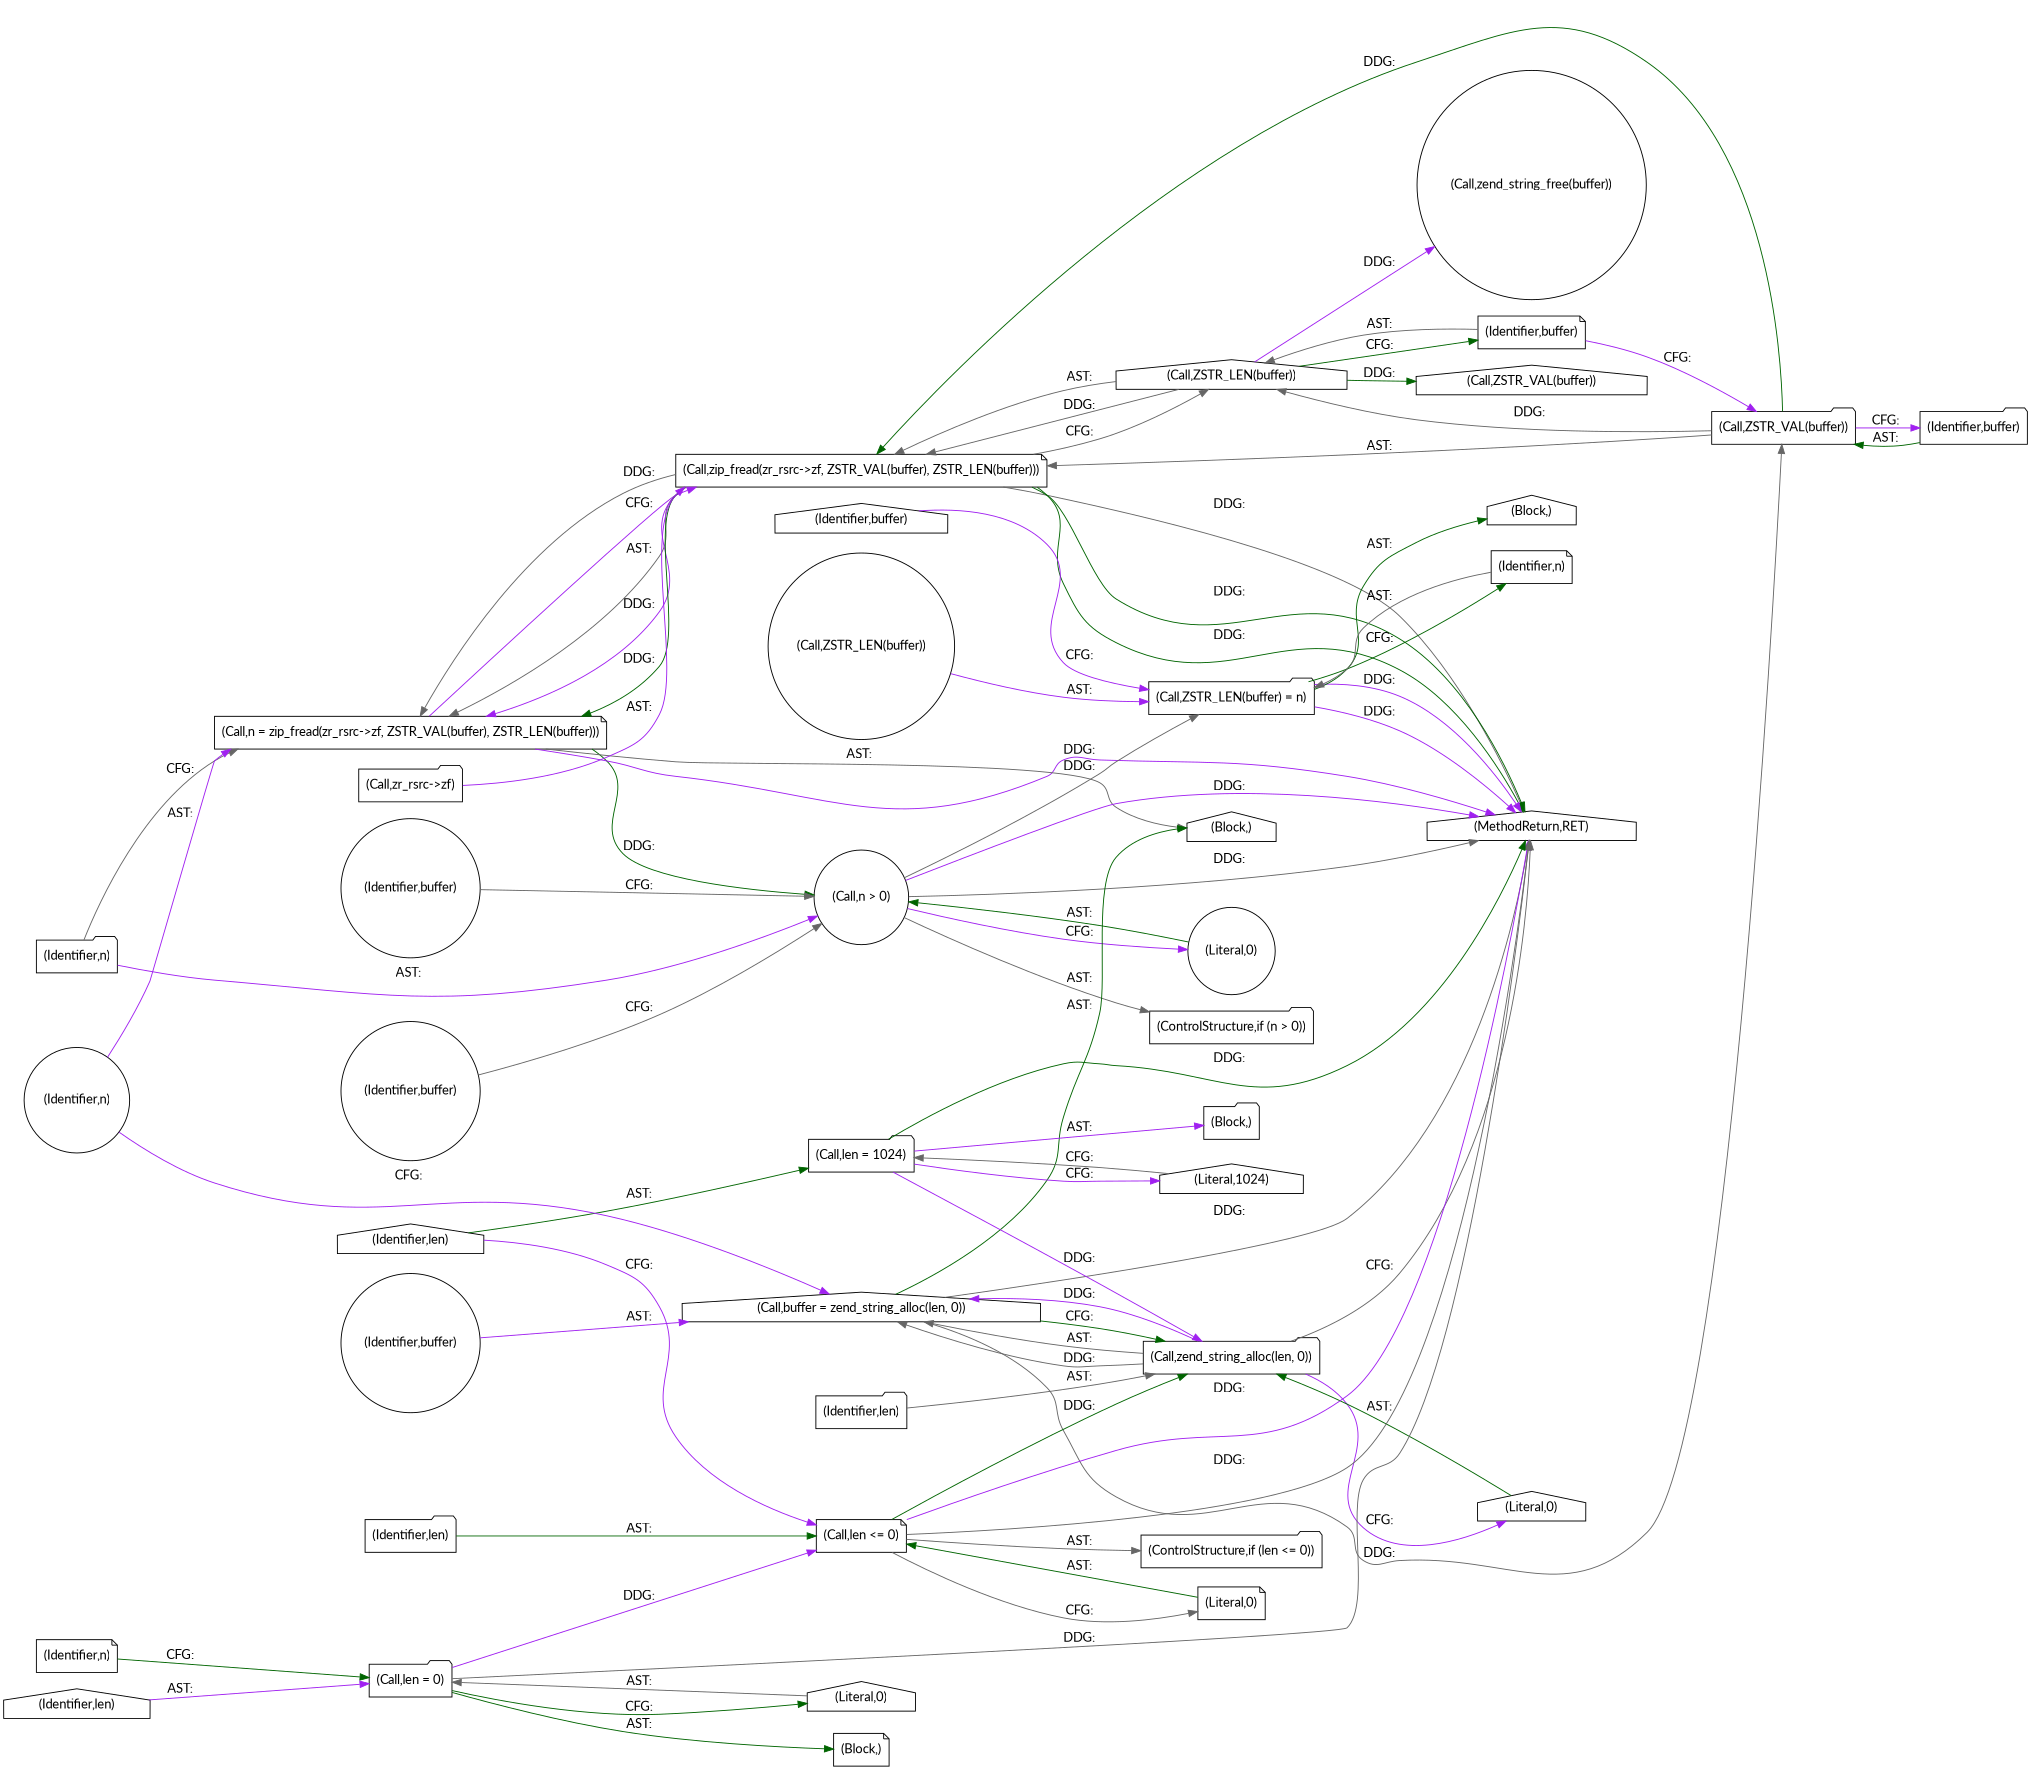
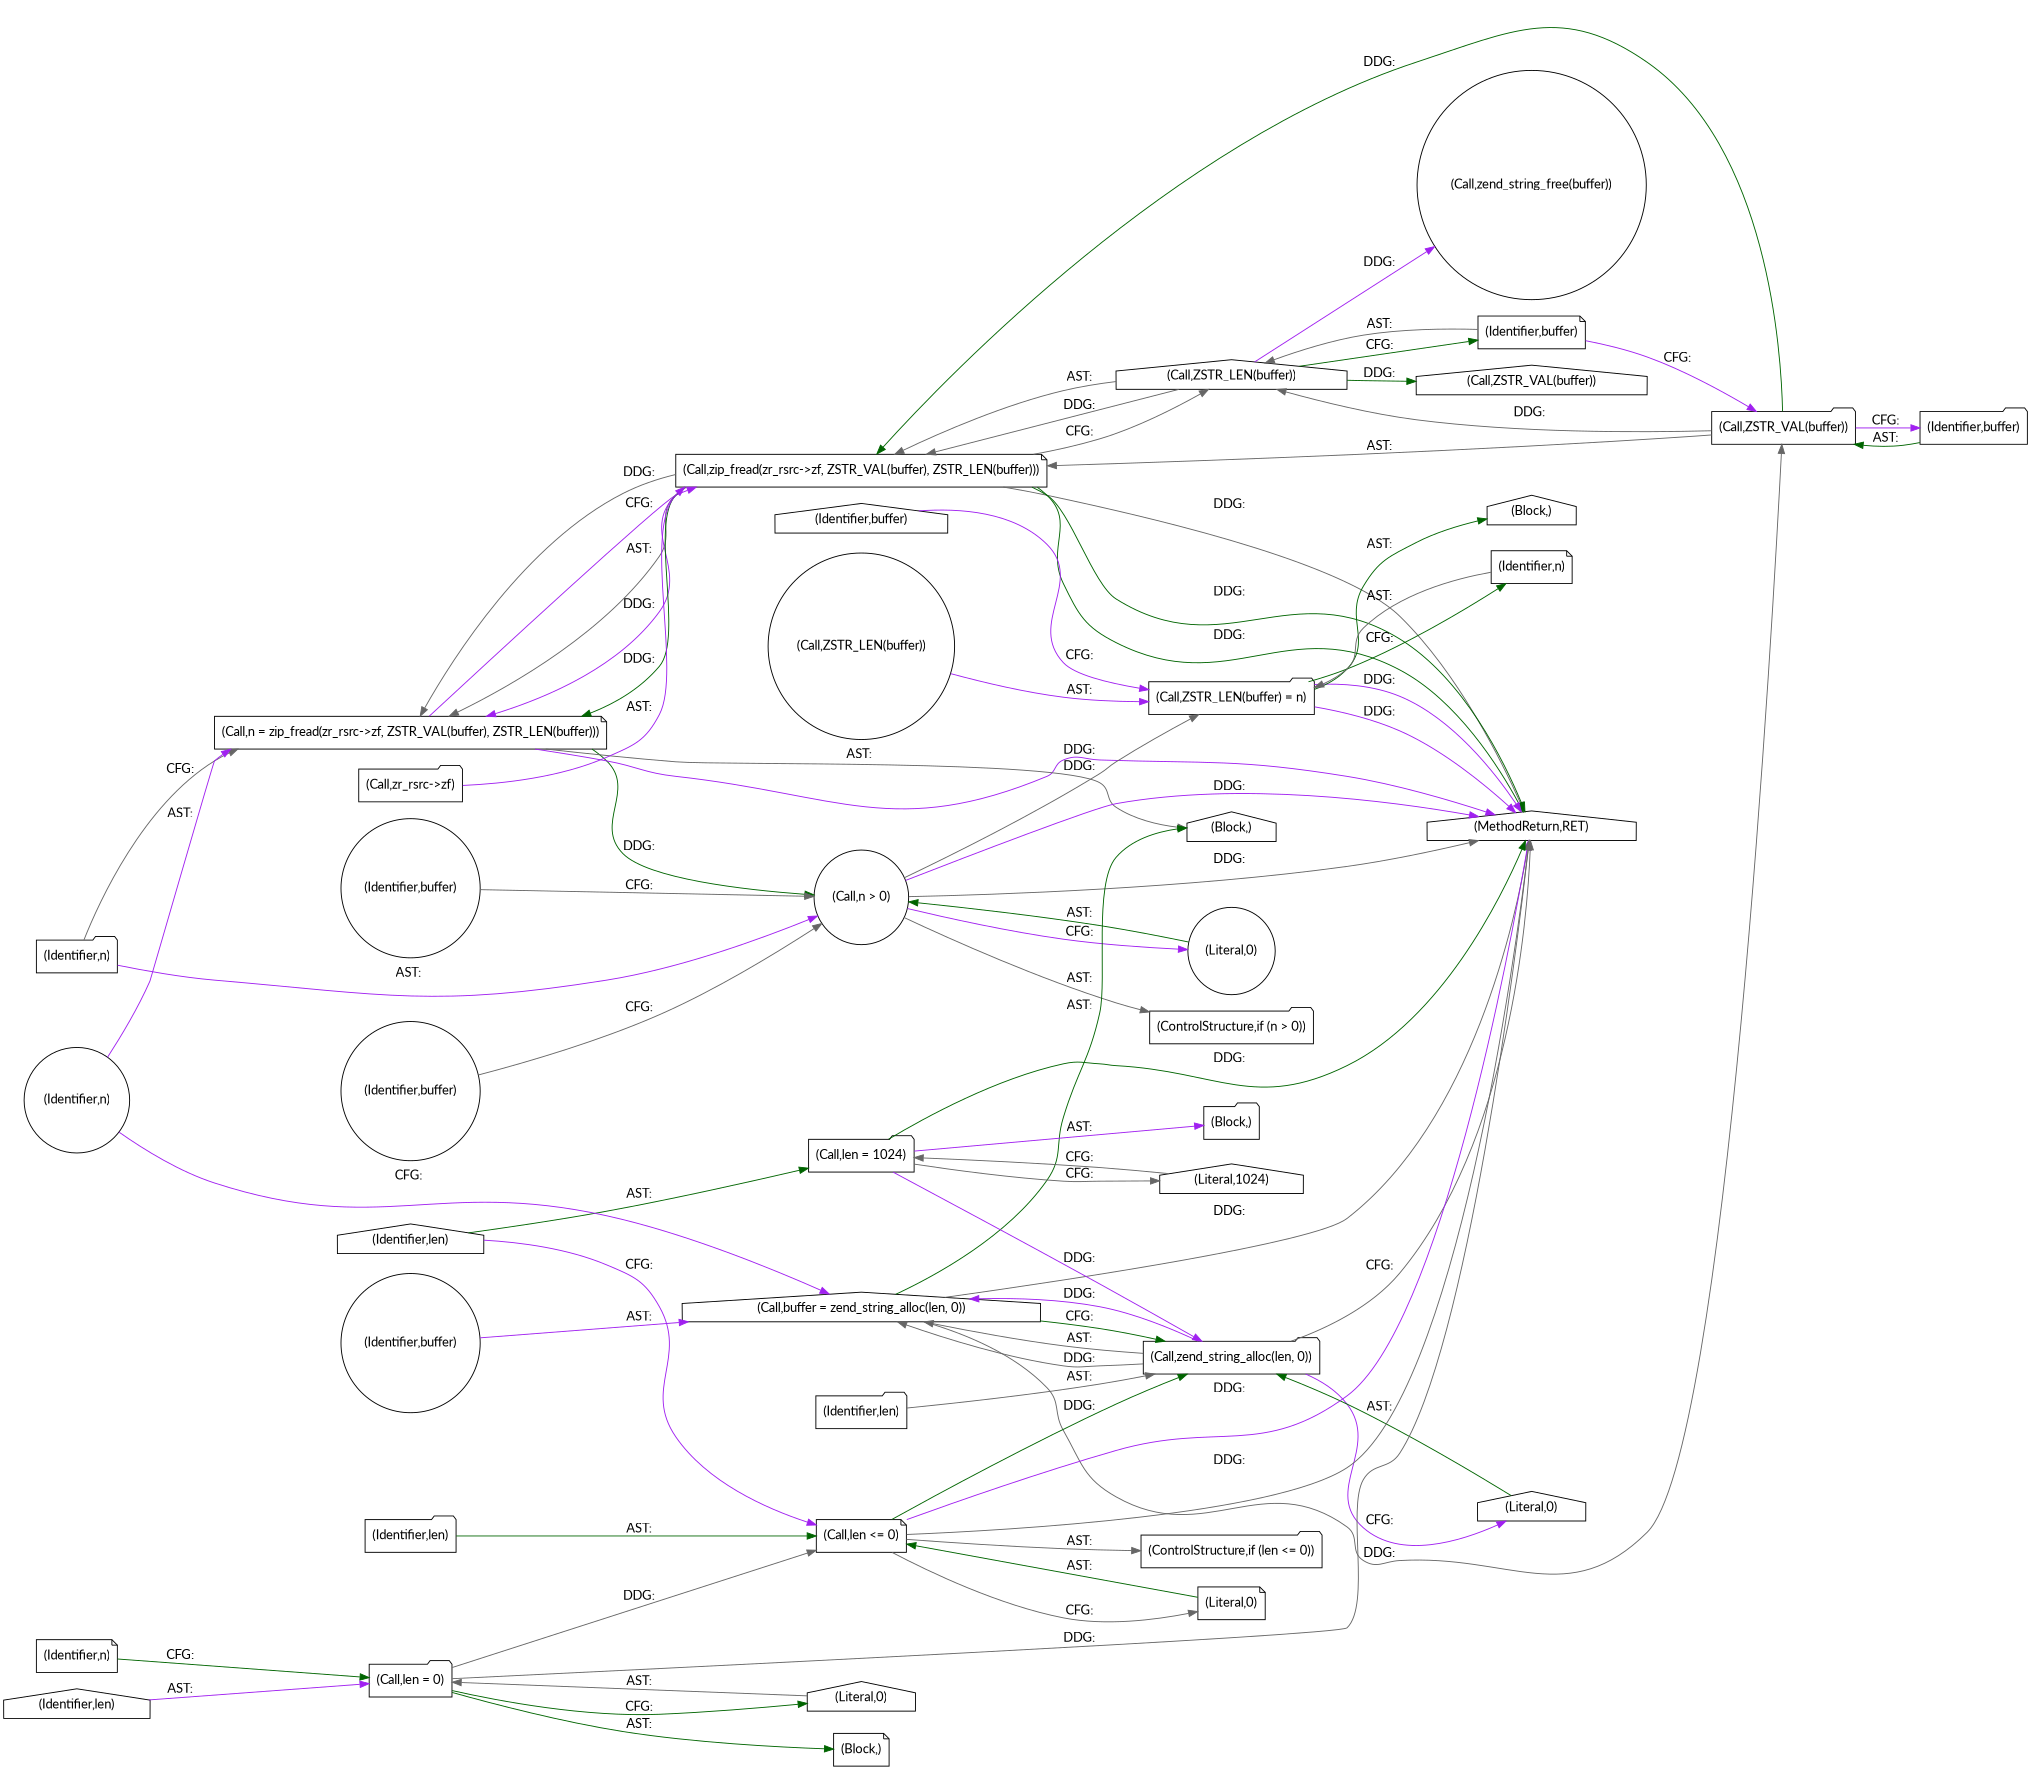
(1032, 1179) -> (1032, 1179)
(630, 1610) -> (630, 1610)
